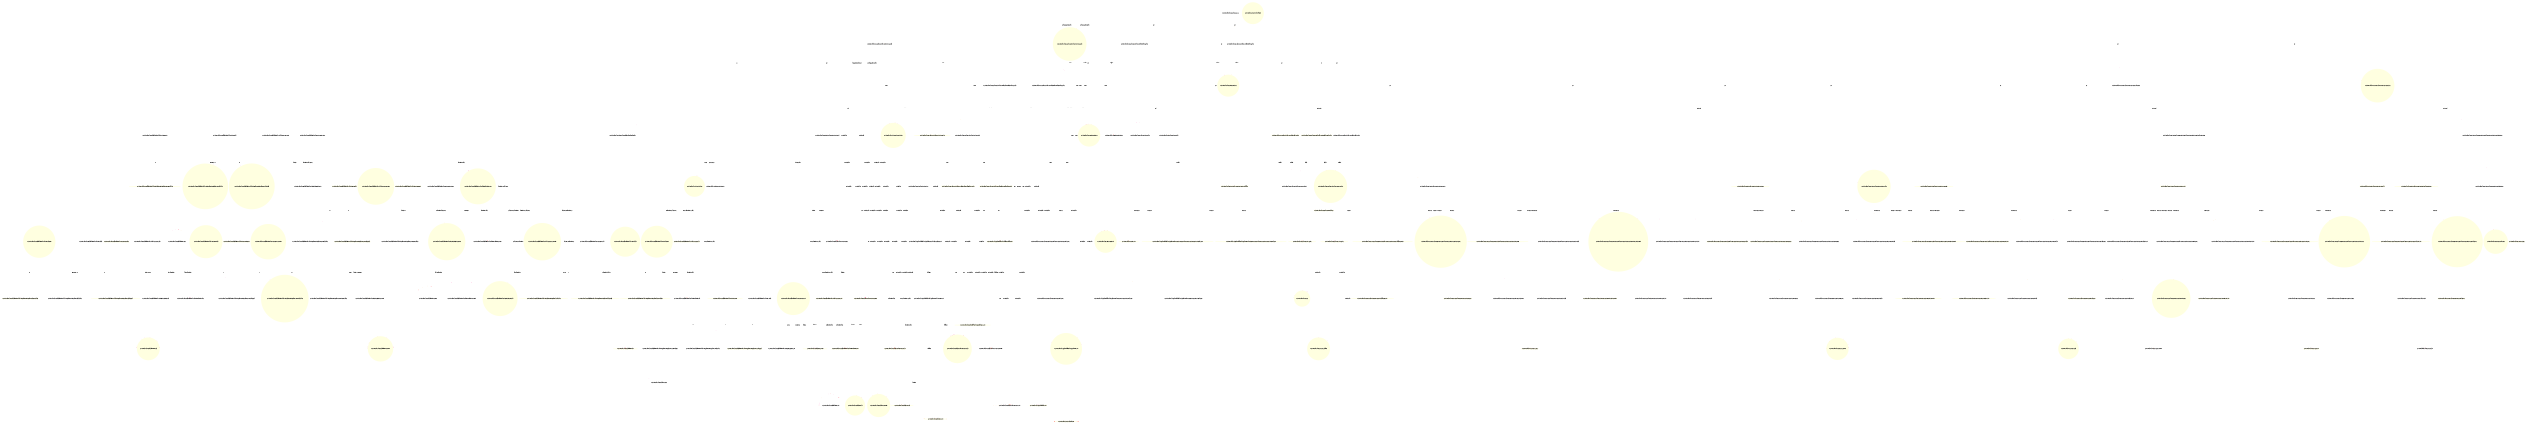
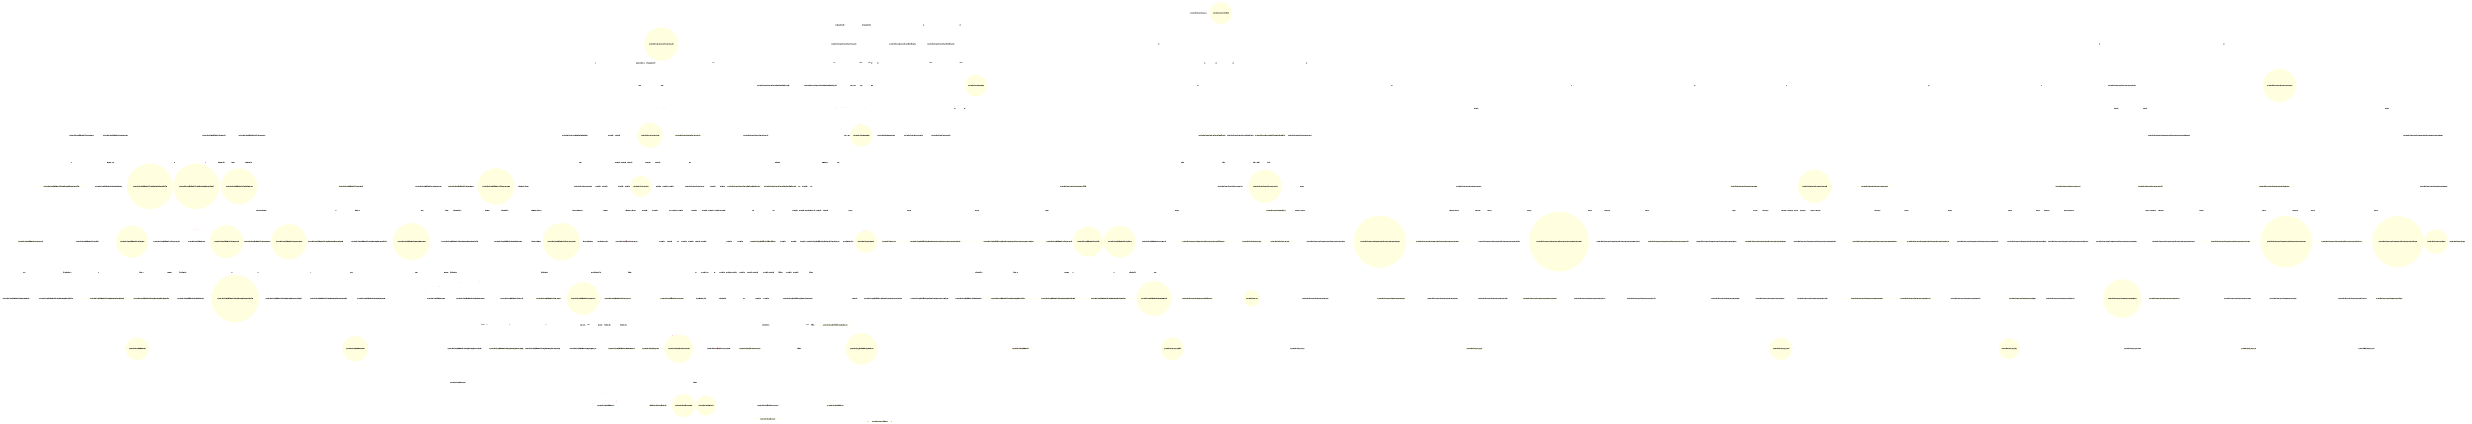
none -> (1297, 349)
(902, 406) -> (658, 406)
